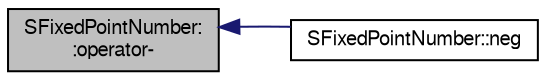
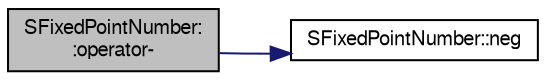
(265, 27) -> (245, 54)
